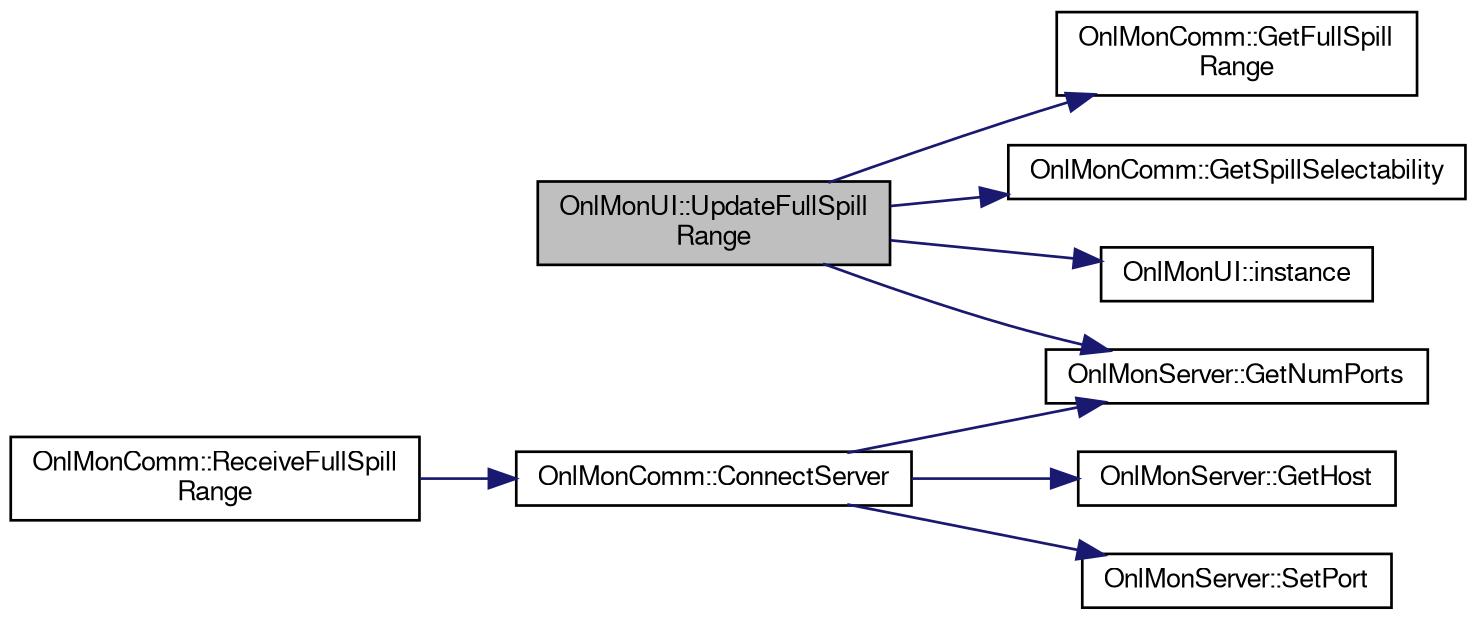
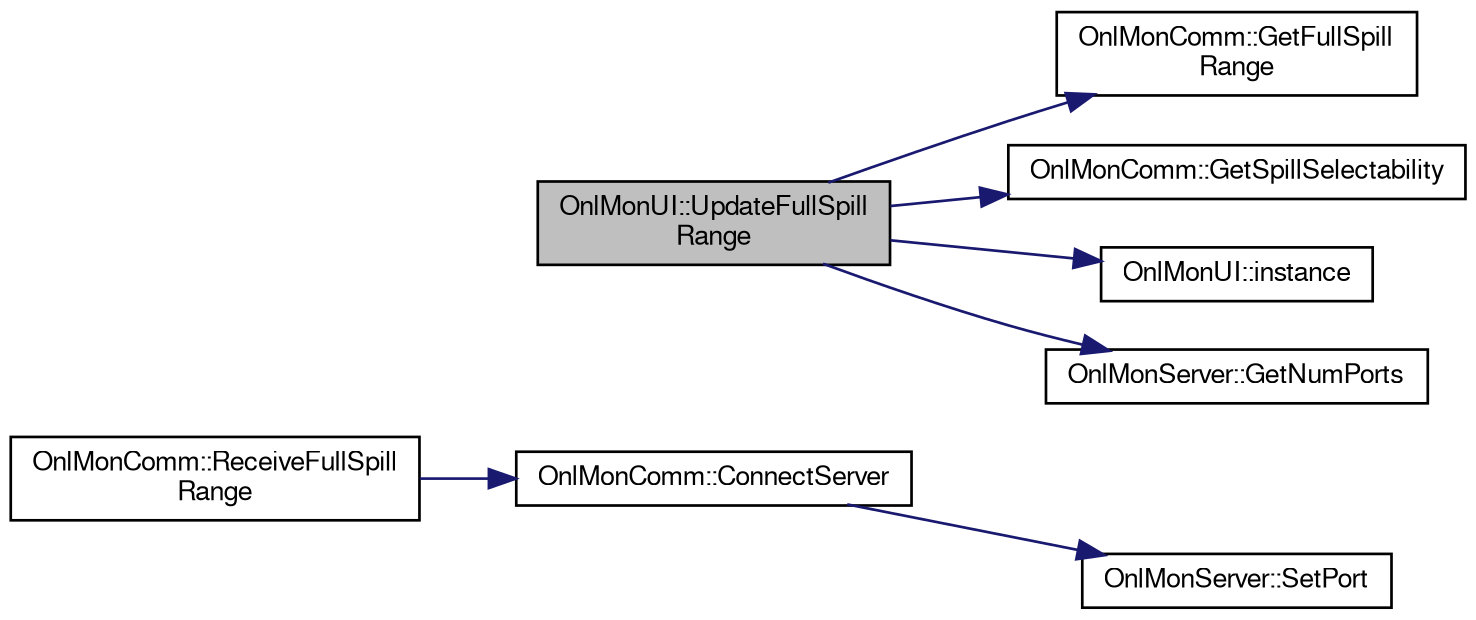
(963, 430) -> none
(1237, 479) -> none
